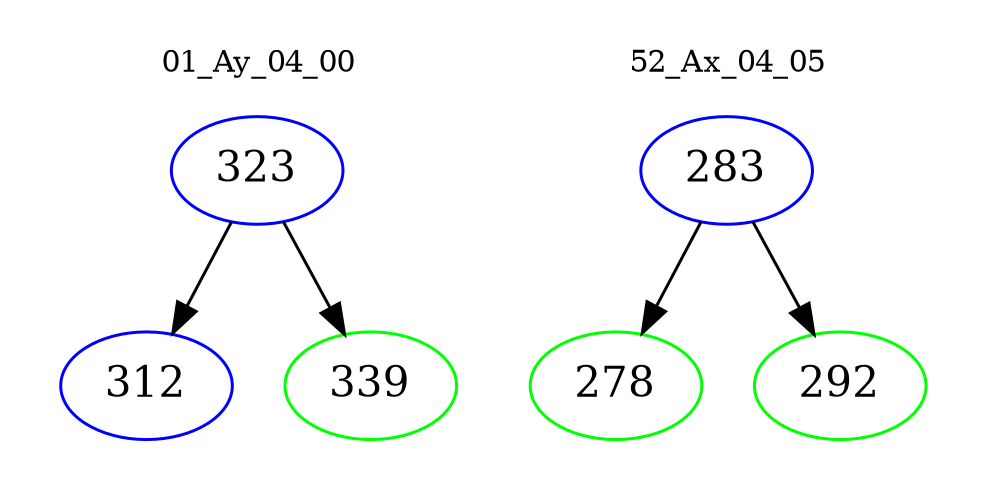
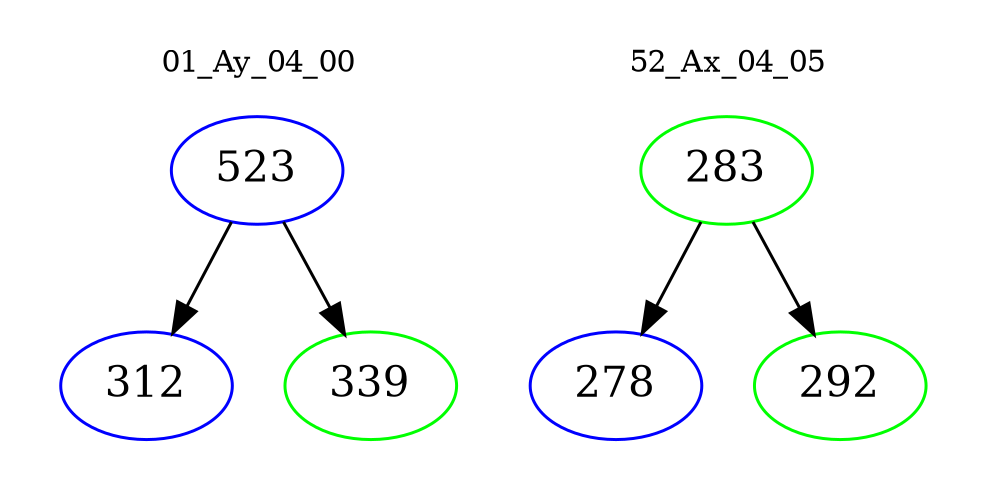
(257, 170) -> (257, 170)
(727, 170) -> (727, 170)
(616, 386) -> (616, 386)
